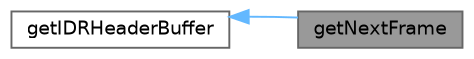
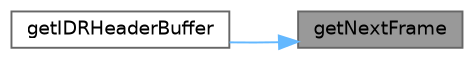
(274, 17) -> (254, 43)
